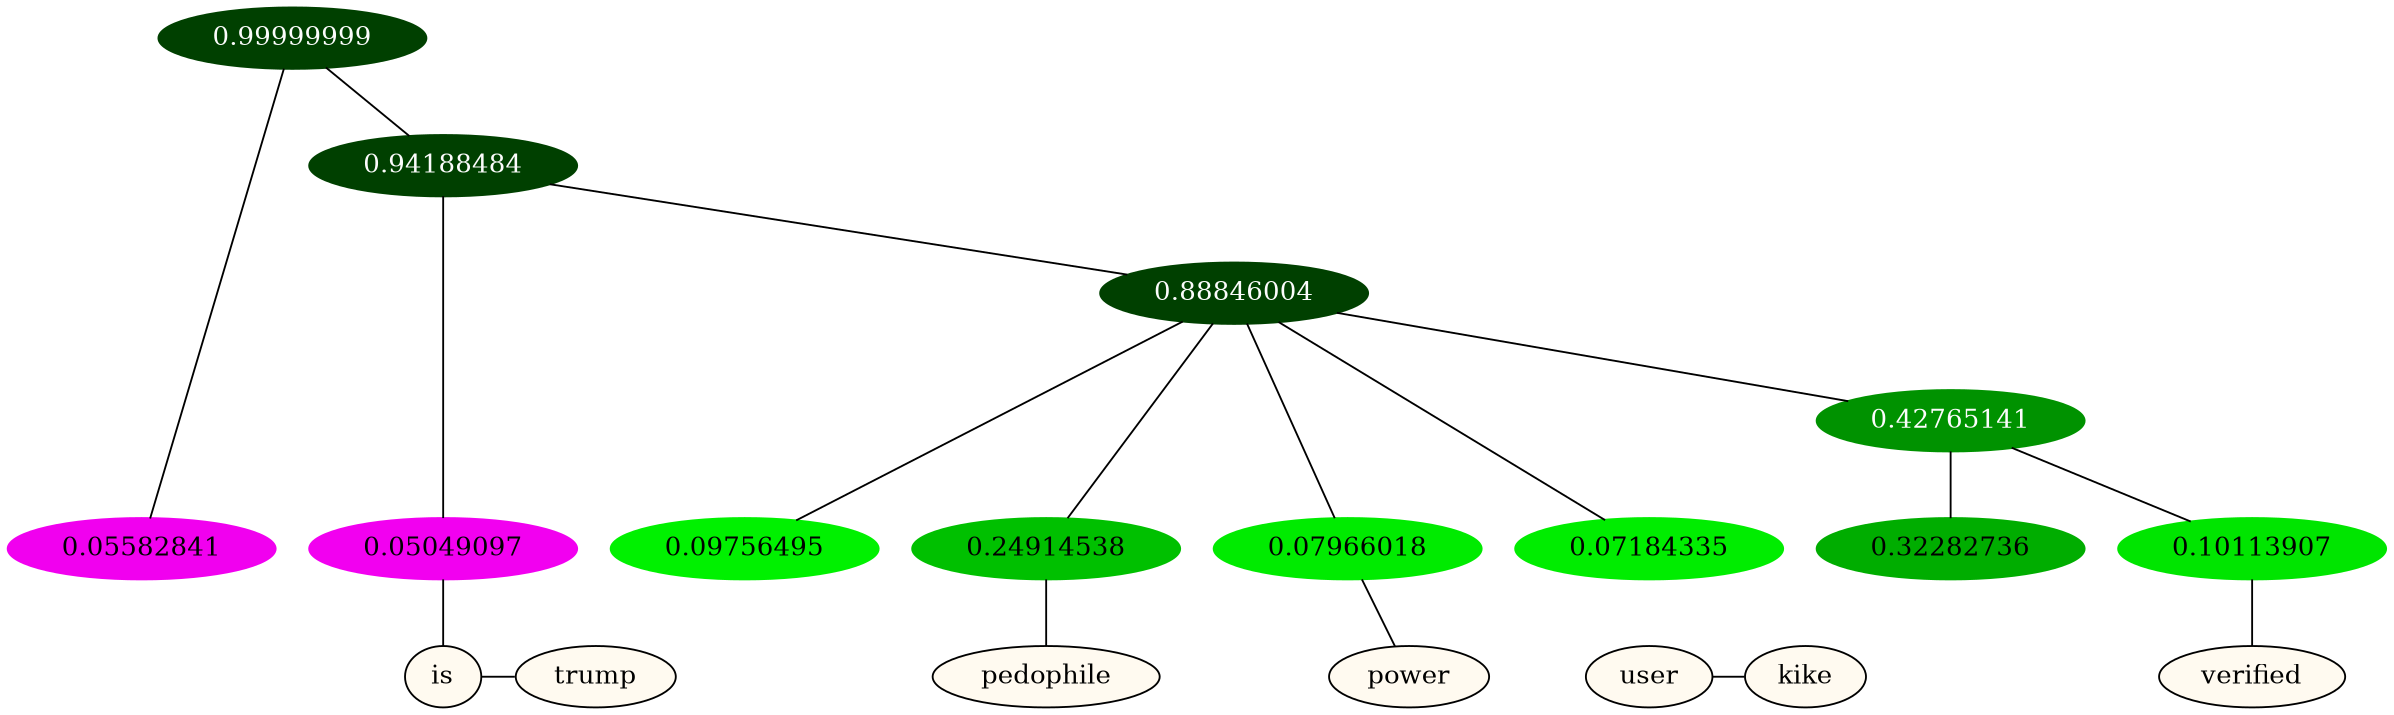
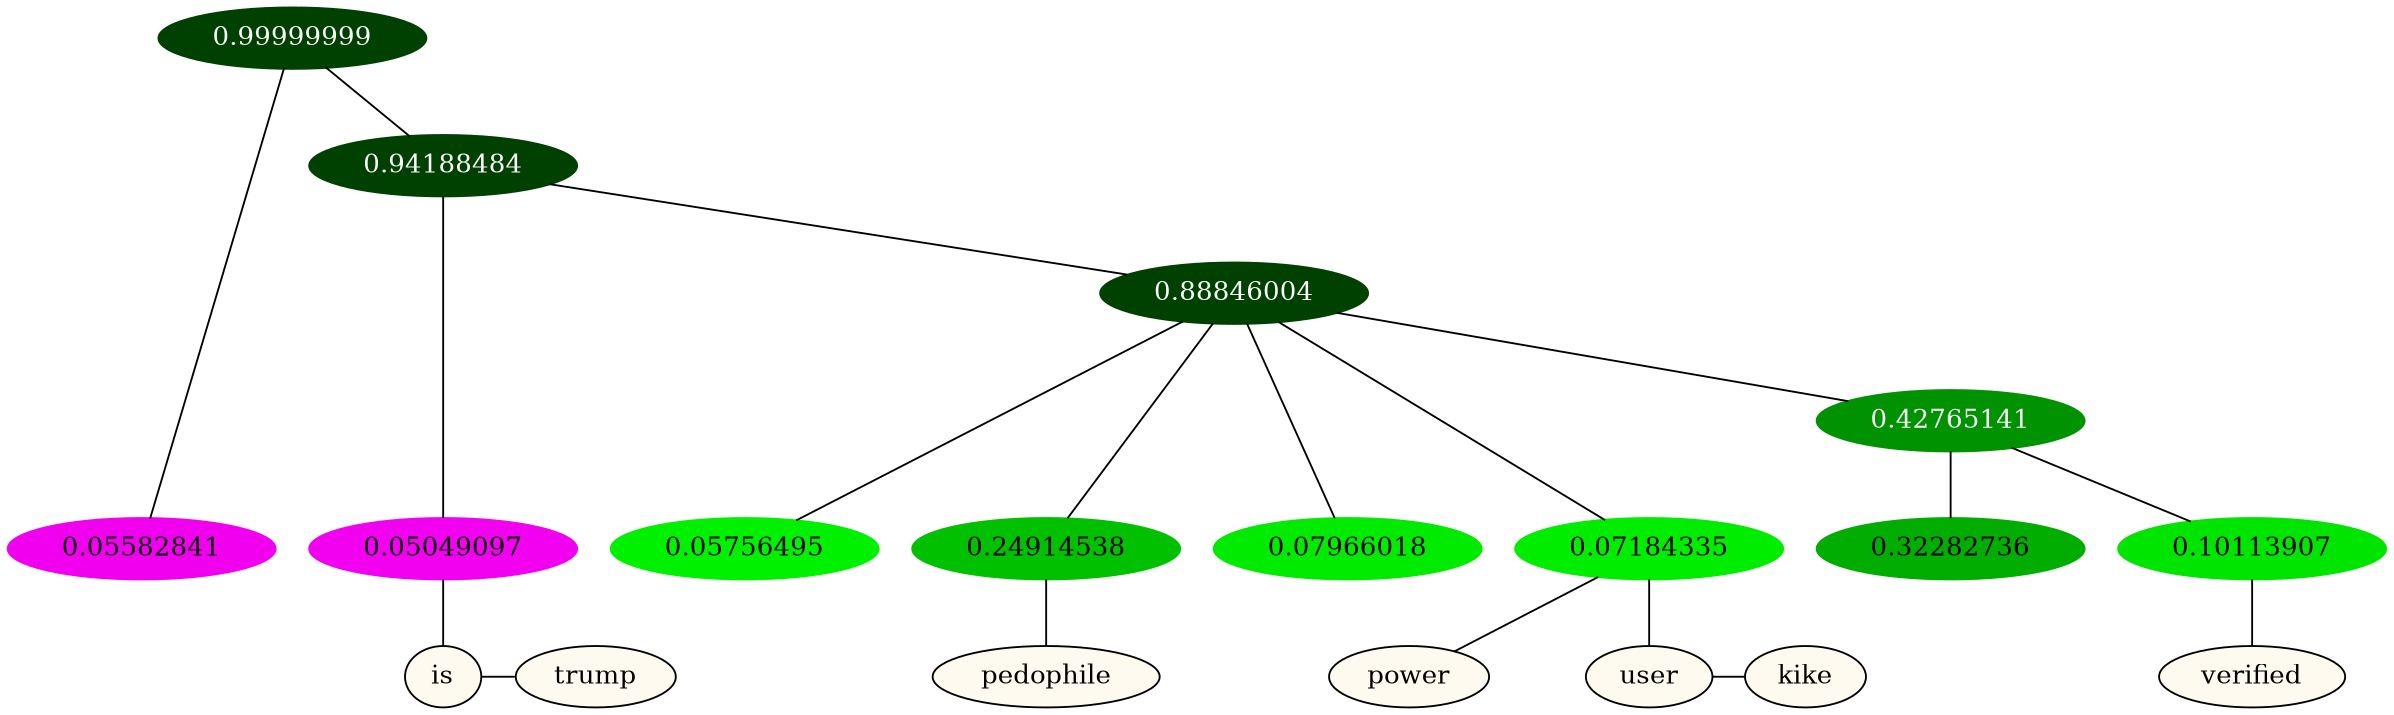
(745, 549) -> (745, 549)
(1378, 613) -> (1526, 614)
none -> (1649, 613)
